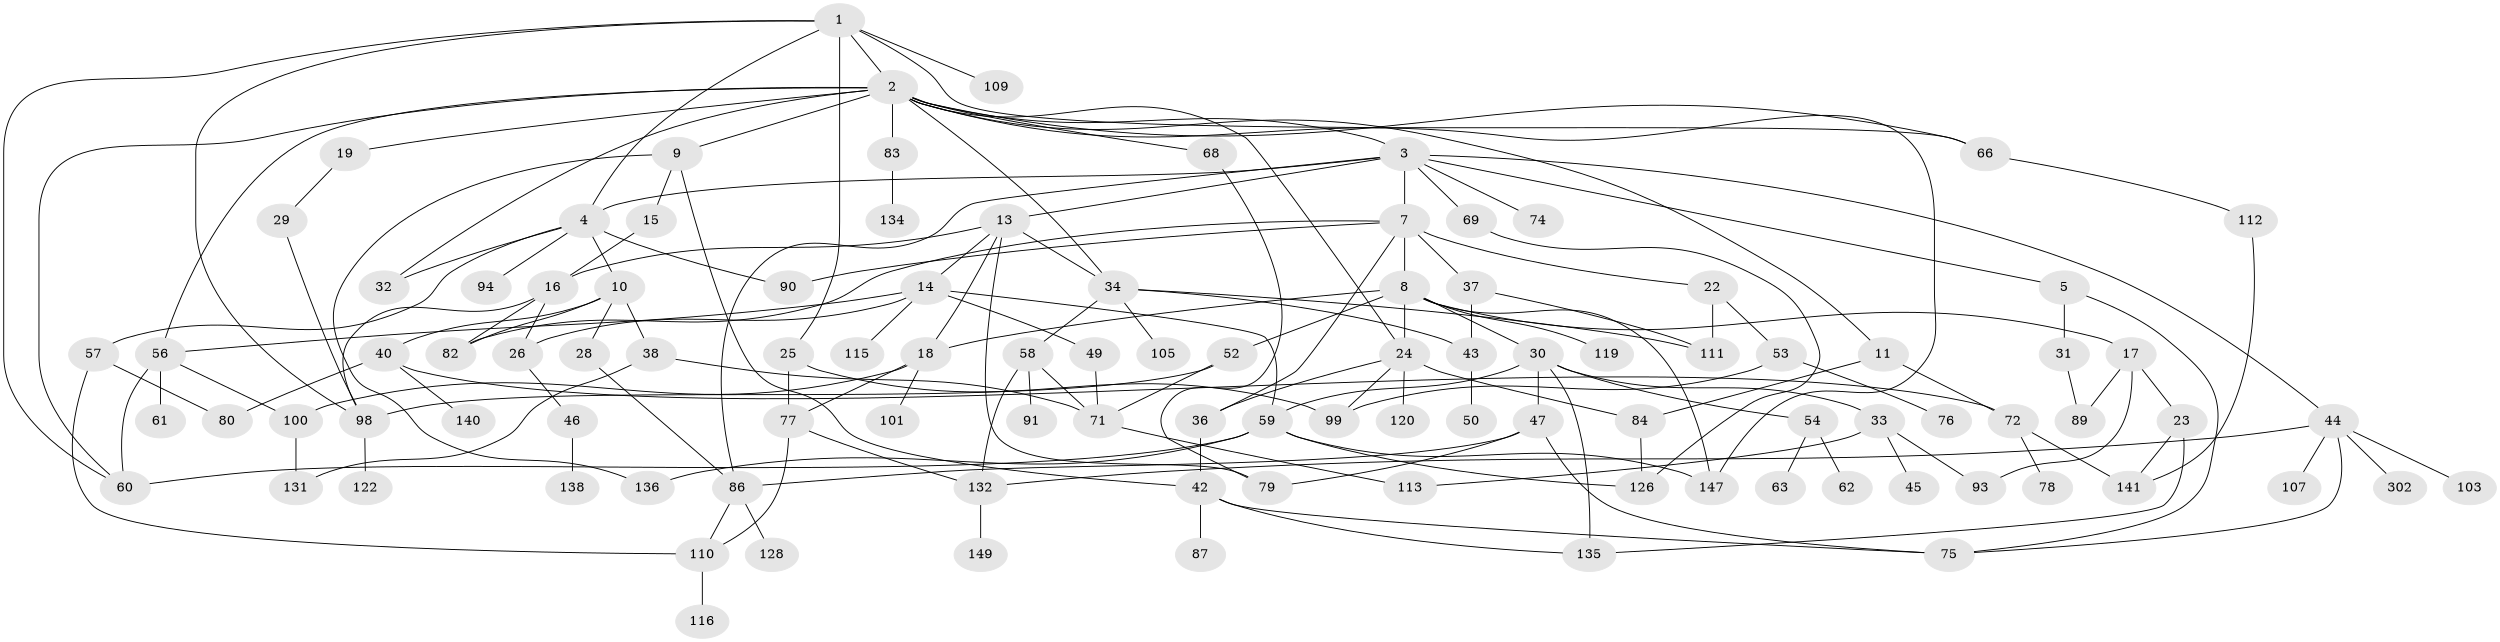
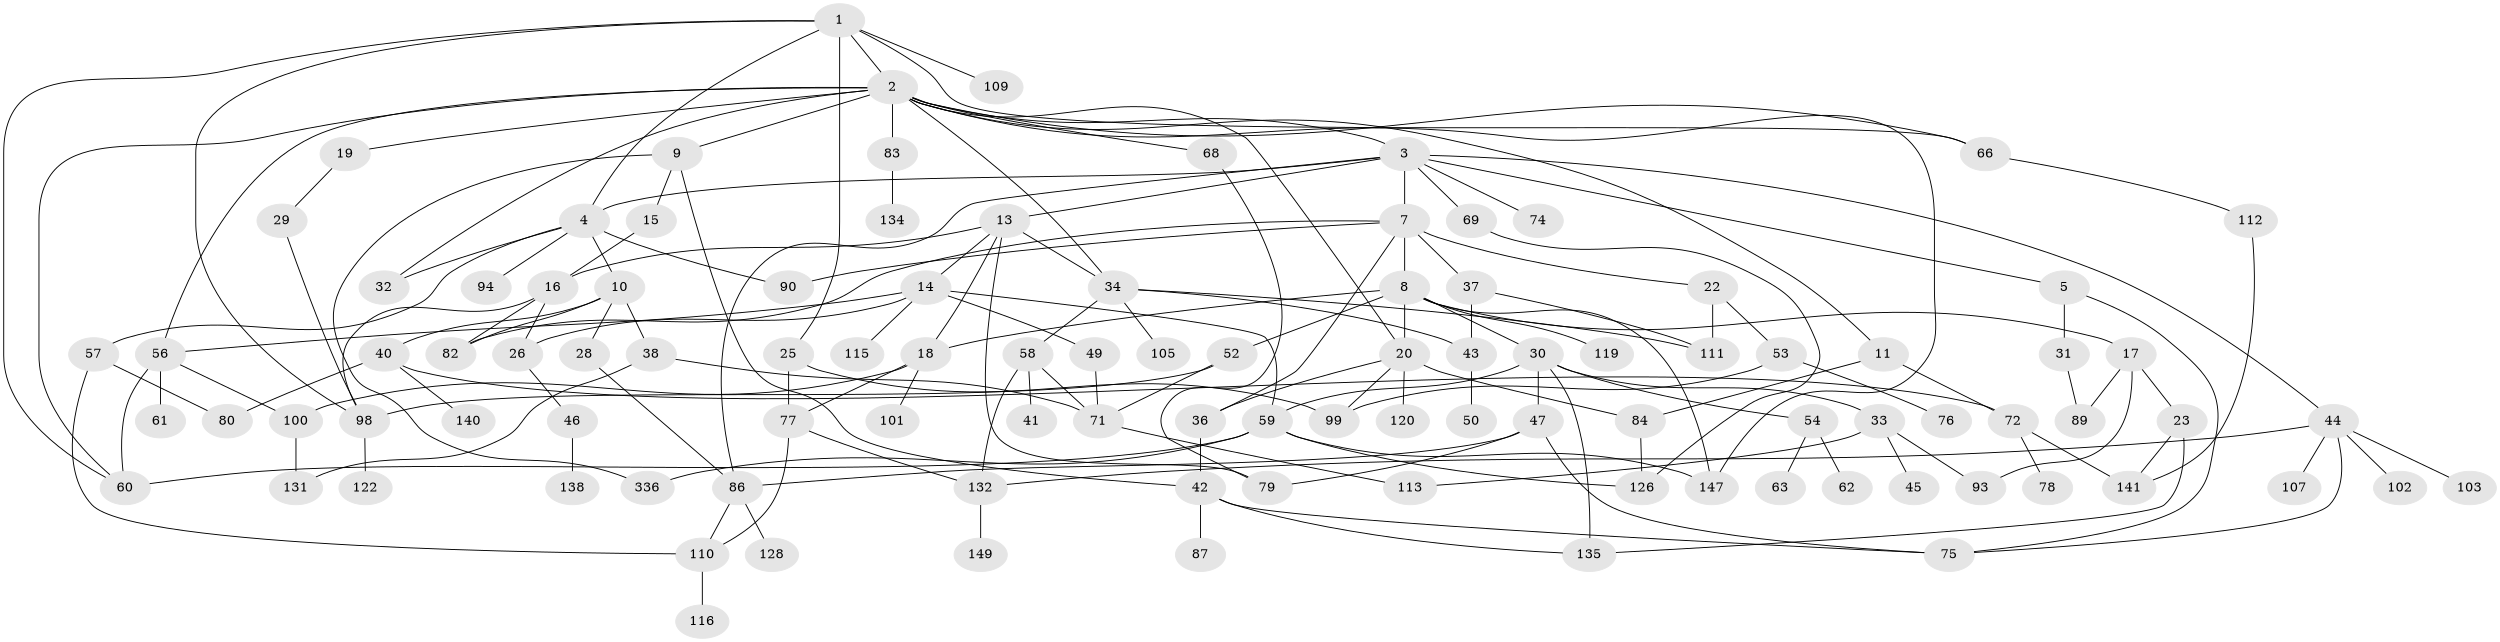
(1405, 354) -> (1405, 354)
(1032, 421) -> (1032, 421)
(648, 488) -> (648, 488)
(2400, 488) -> (2400, 488)
